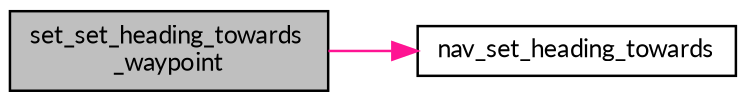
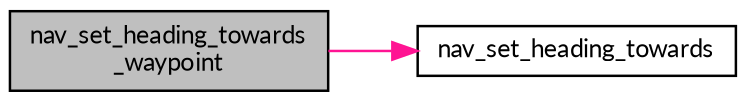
(169, 51) -> (169, 51)
